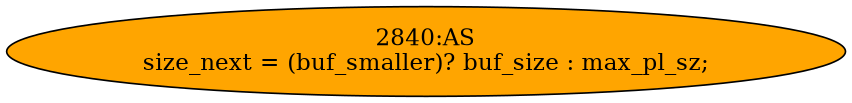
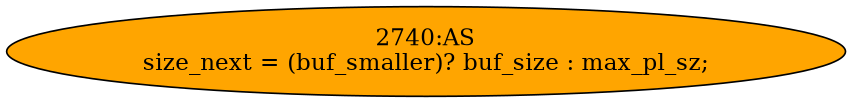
(426, 51) -> (426, 51)
